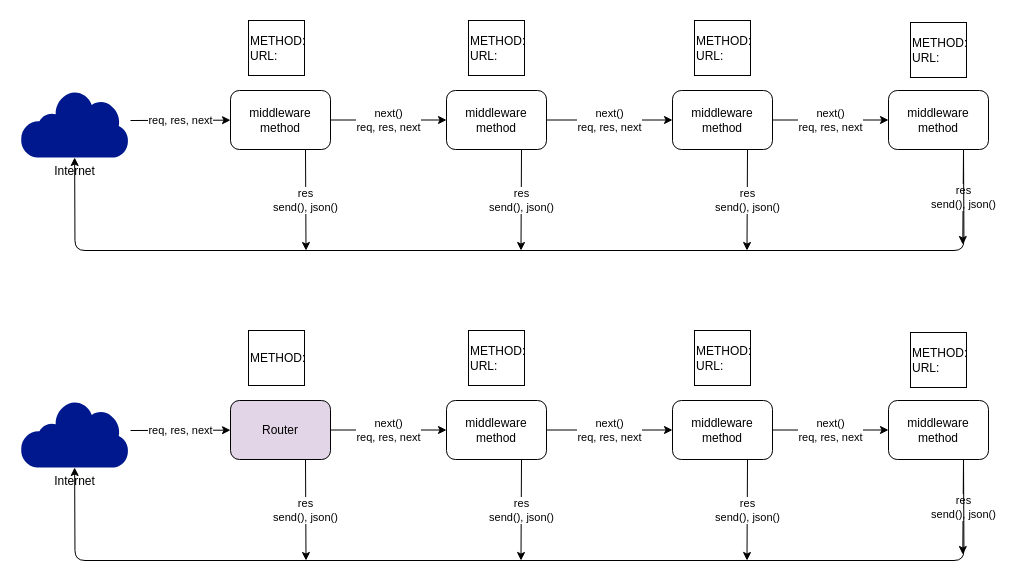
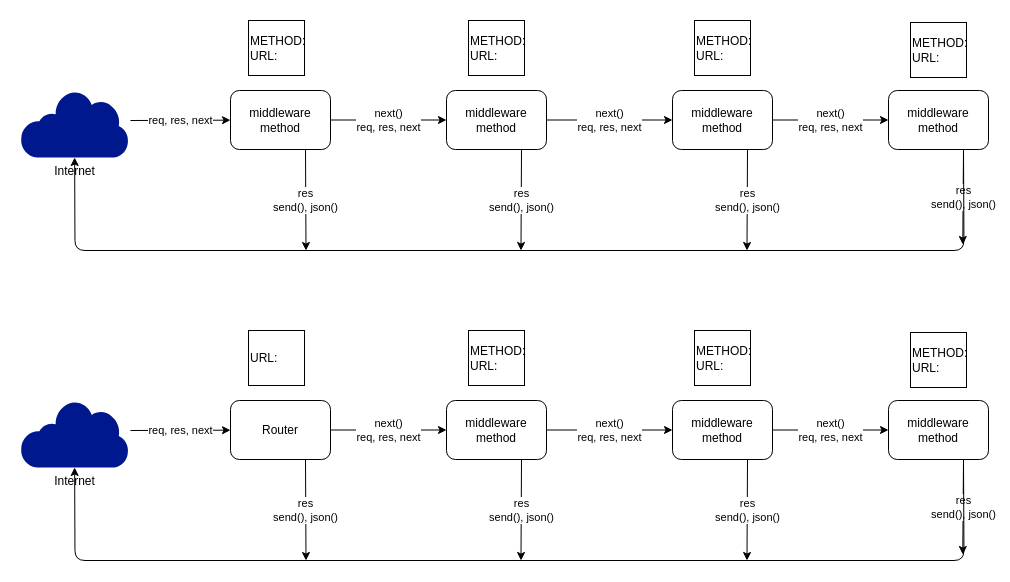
(272, 359) -> (262, 359)
(281, 430) -> (281, 430)
